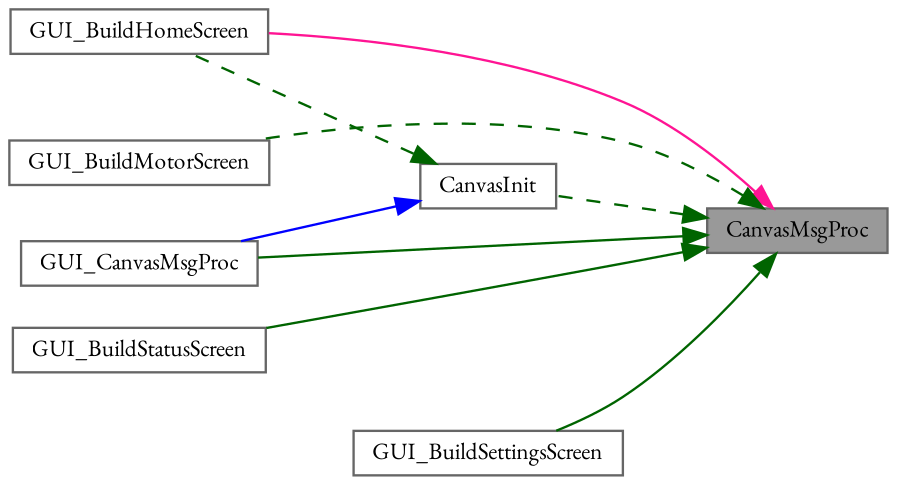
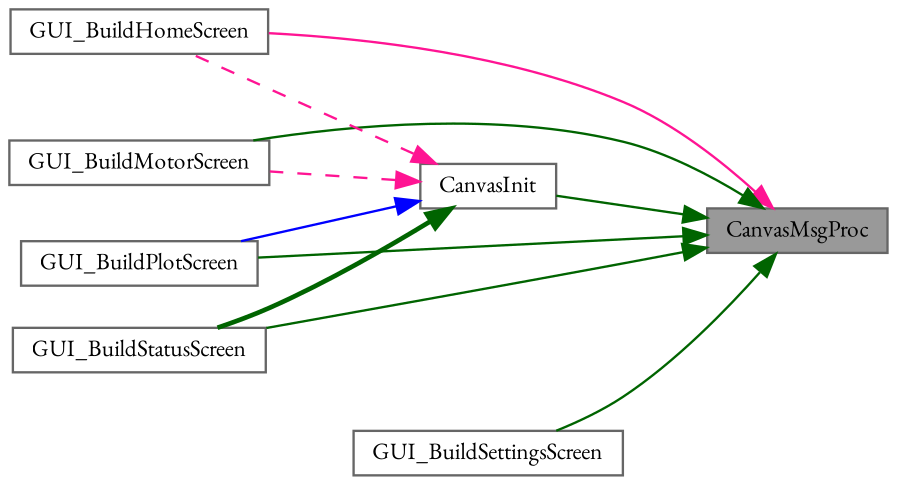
(303, 104) -> (303, 104)
(505, 125) -> (505, 125)
none -> (333, 176)
(620, 205) -> (620, 205)
(139, 263) -> (139, 263)
none -> (327, 280)
